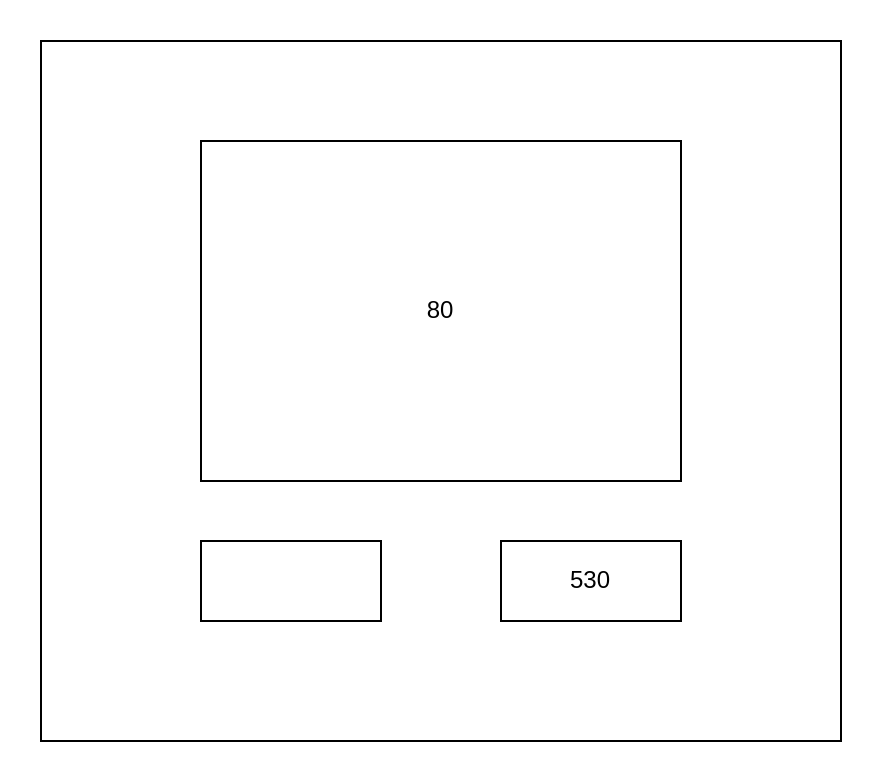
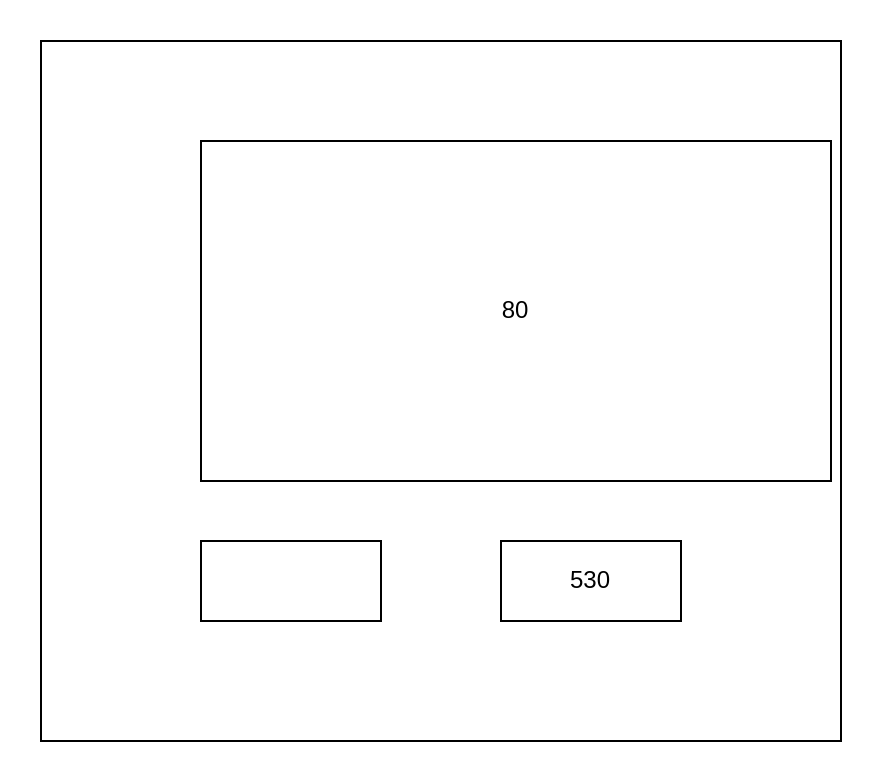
(441, 311) -> (516, 311)
